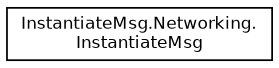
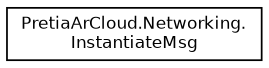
(140, 34) -> (134, 34)
